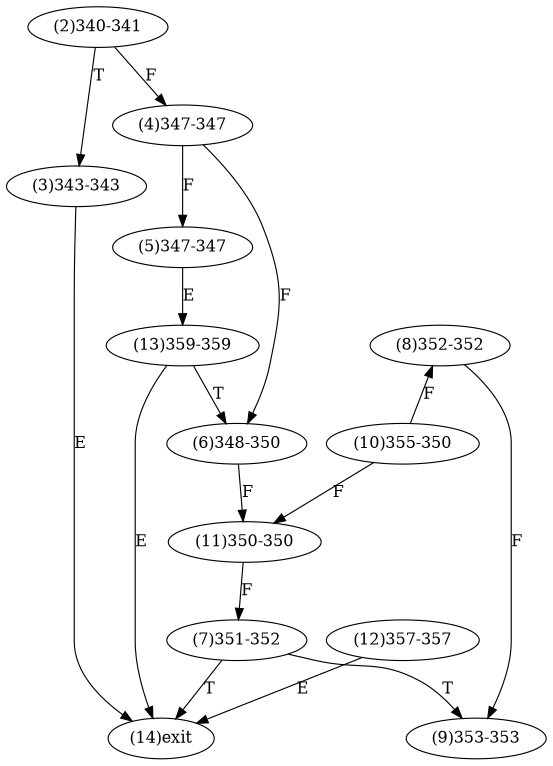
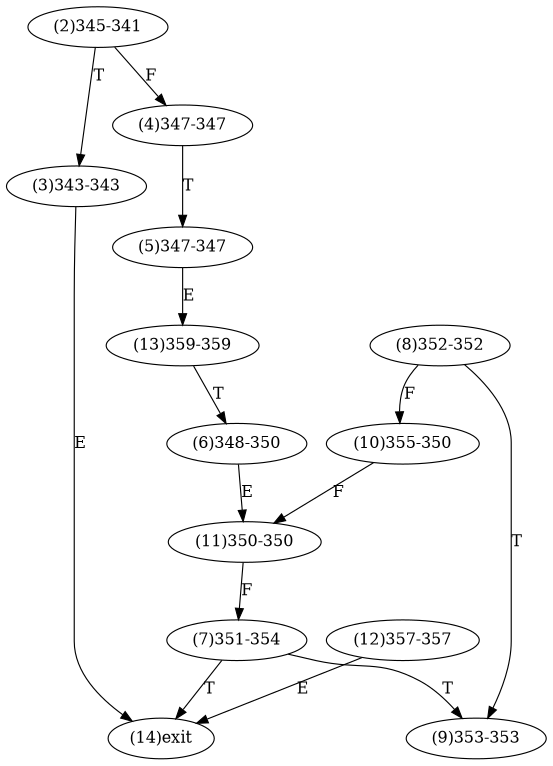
(98, 27) -> (98, 27)
(188, 186) -> (188, 186)
(276, 270) -> none
(419, 400) -> (404, 386)
(248, 493) -> (248, 493)
(135, 534) -> none
(517, 542) -> (517, 542)
(237, 640) -> (237, 640)
